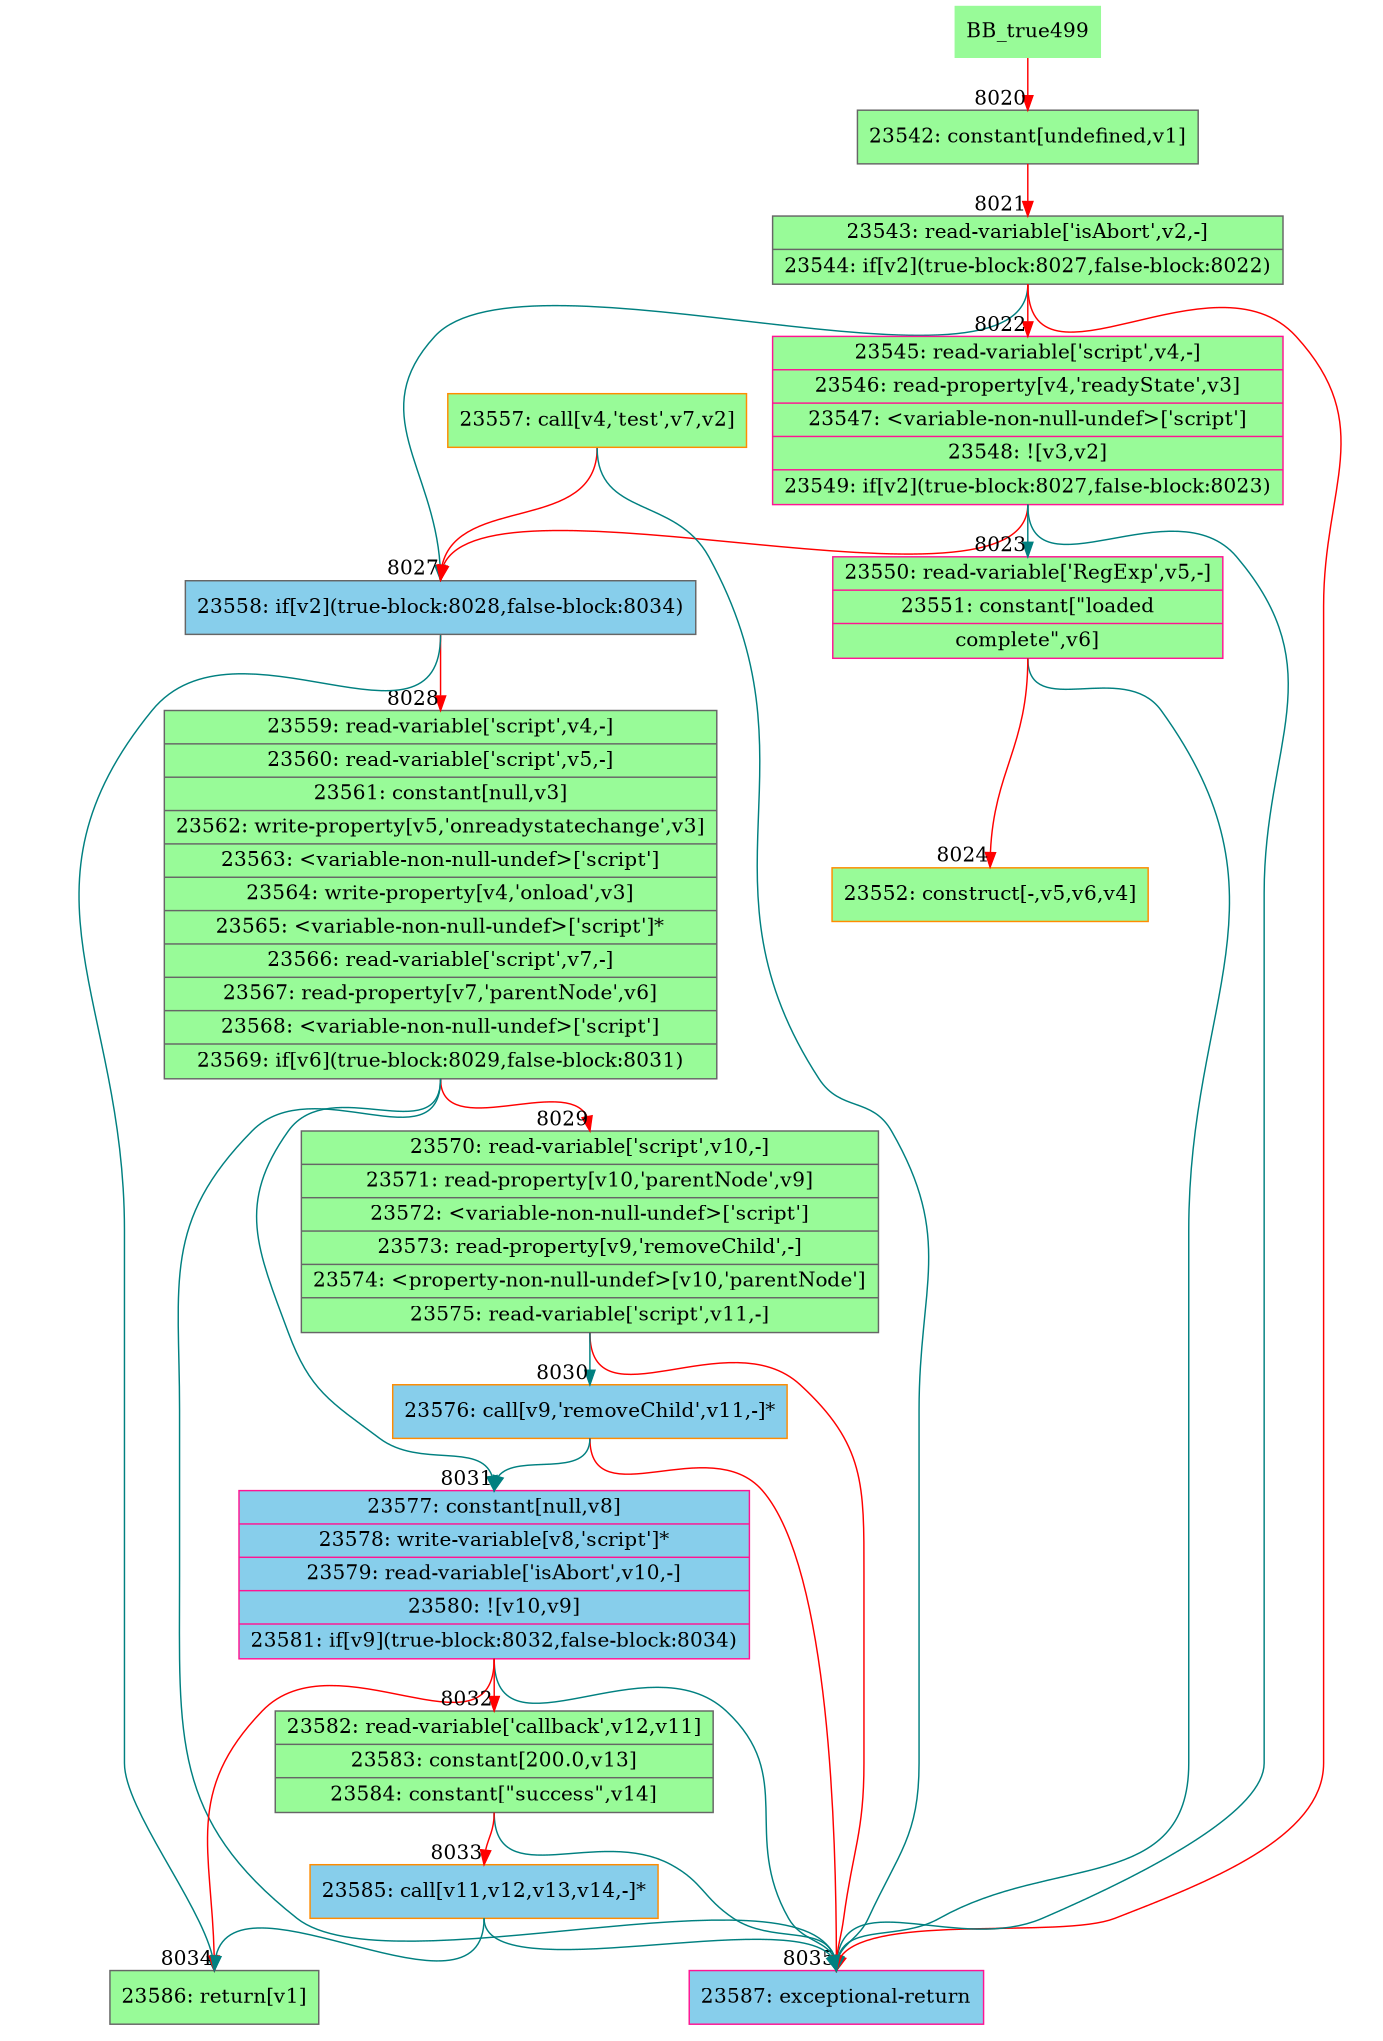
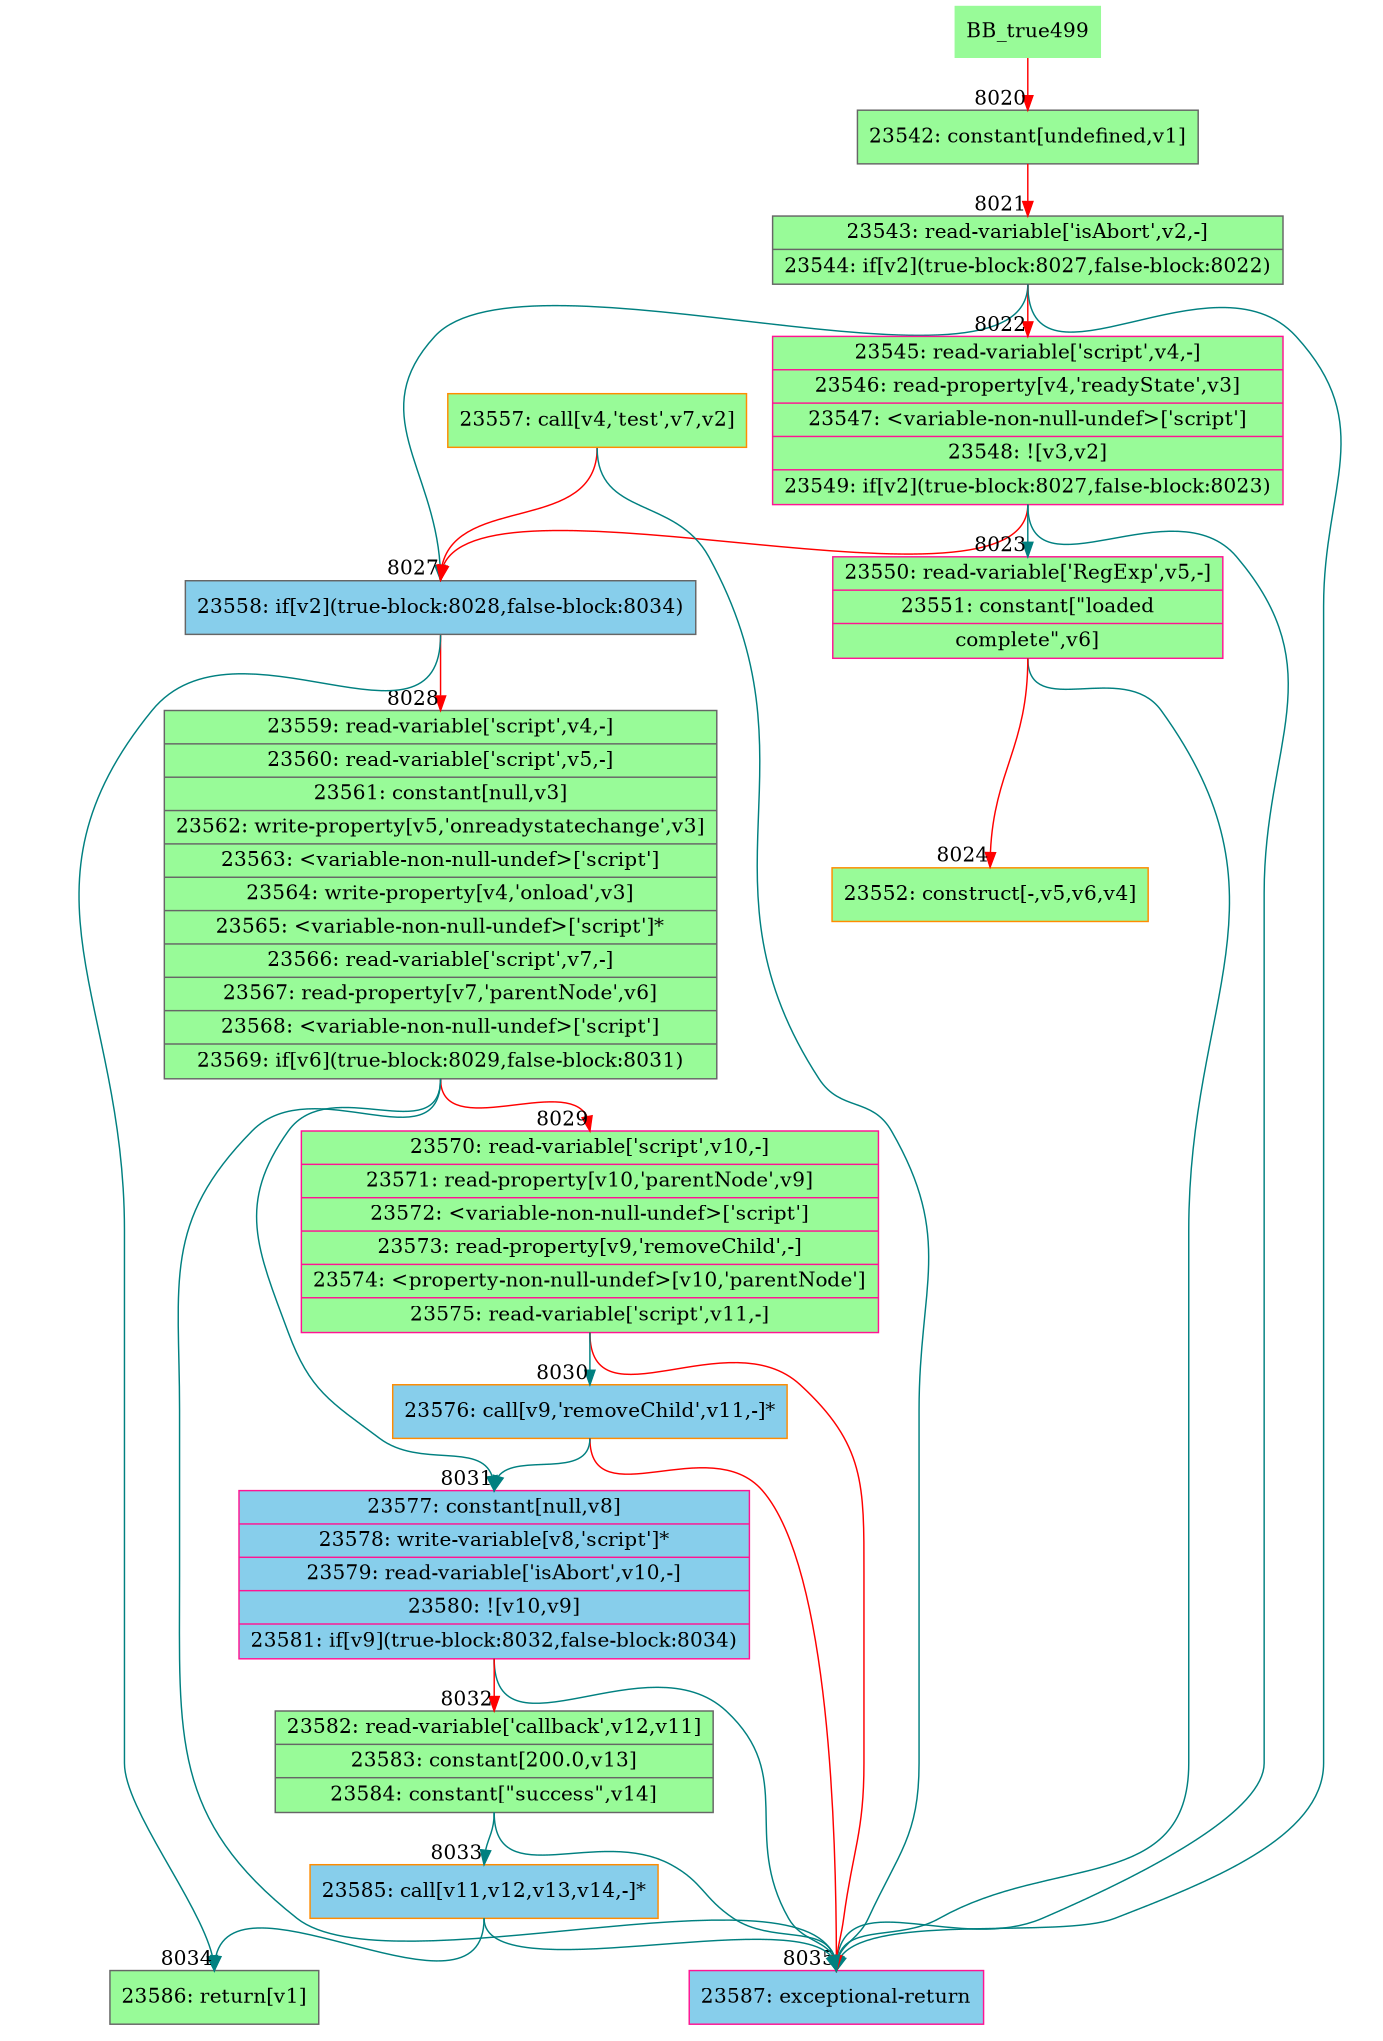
(1324, 1166) -> (1324, 1166)
(590, 1232) -> (590, 1232)
(265, 1709) -> none
(490, 1837) -> (490, 1837)
